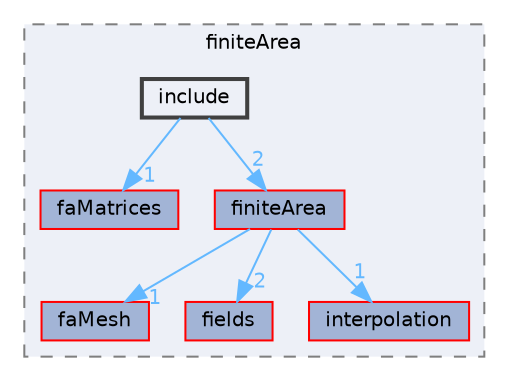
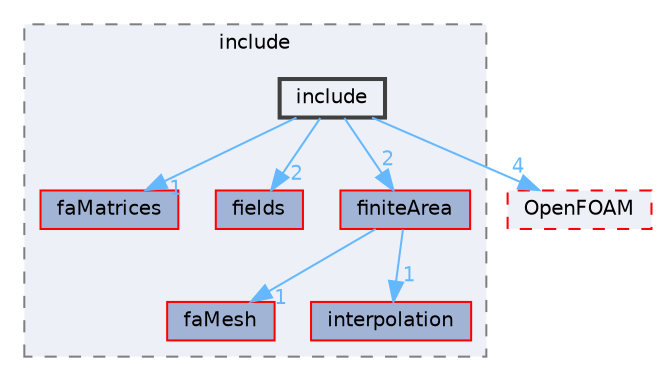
(254, 44) -> (255, 44)
none -> (580, 210)
(259, 256) -> (301, 146)
